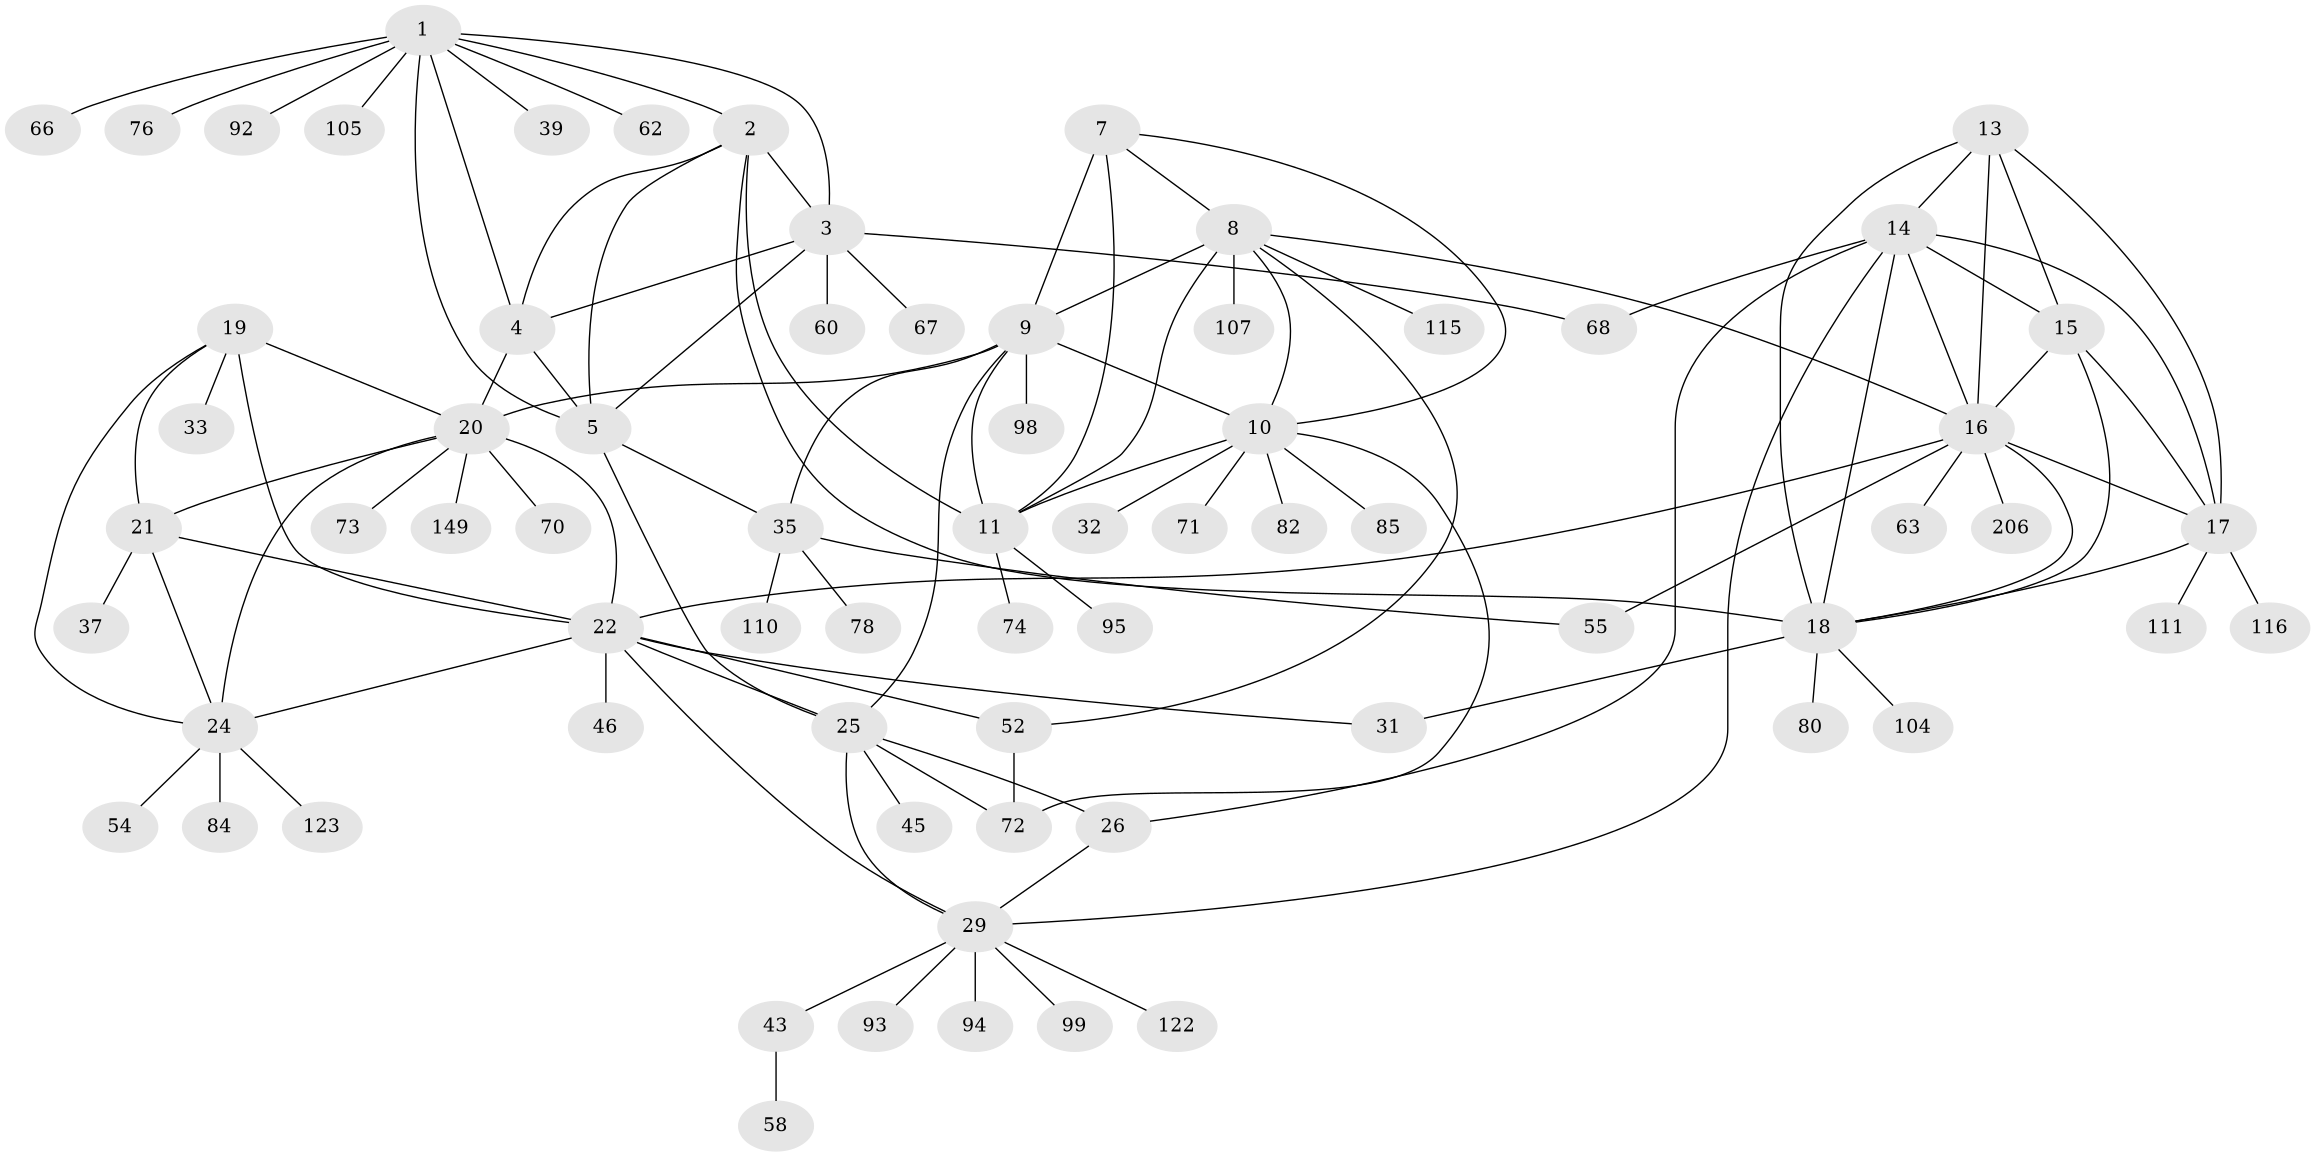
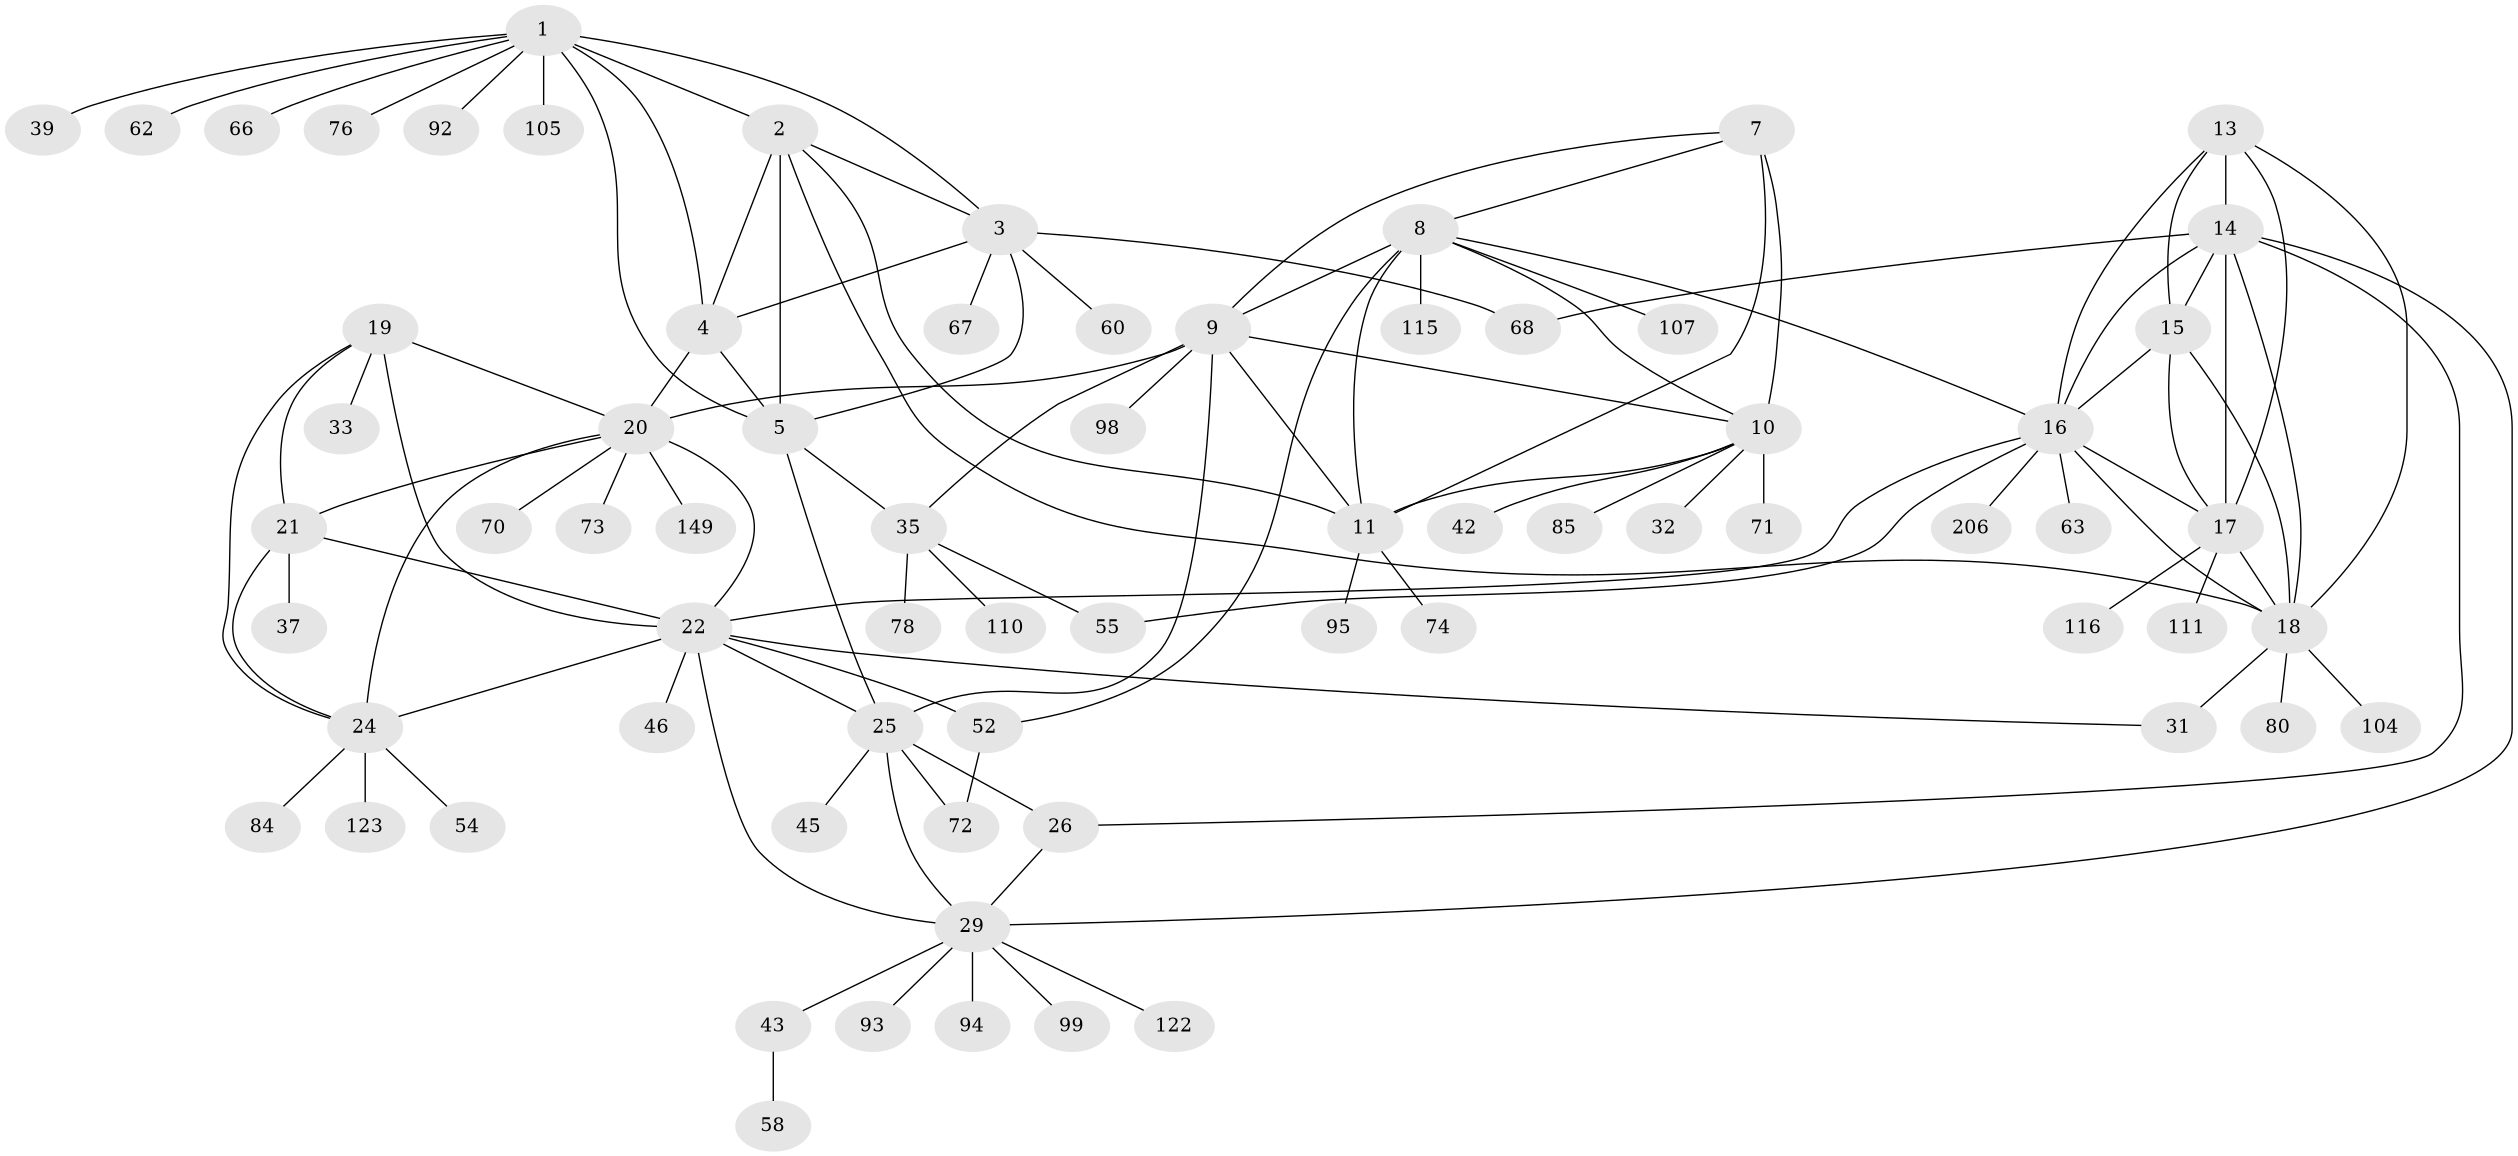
(1289, 528) -> (1465, 528)
(1448, 741) -> none
